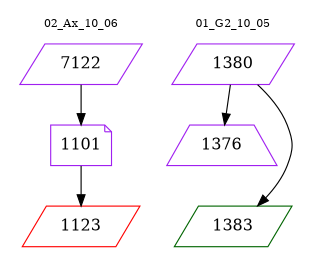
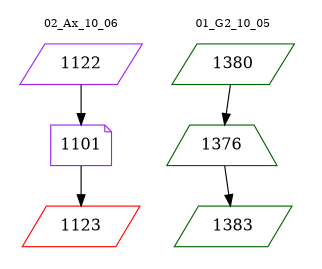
(81, 64) -> (81, 64)
(233, 64) -> (233, 64)
(292, 140) -> (227, 180)
(222, 145) -> (222, 145)
